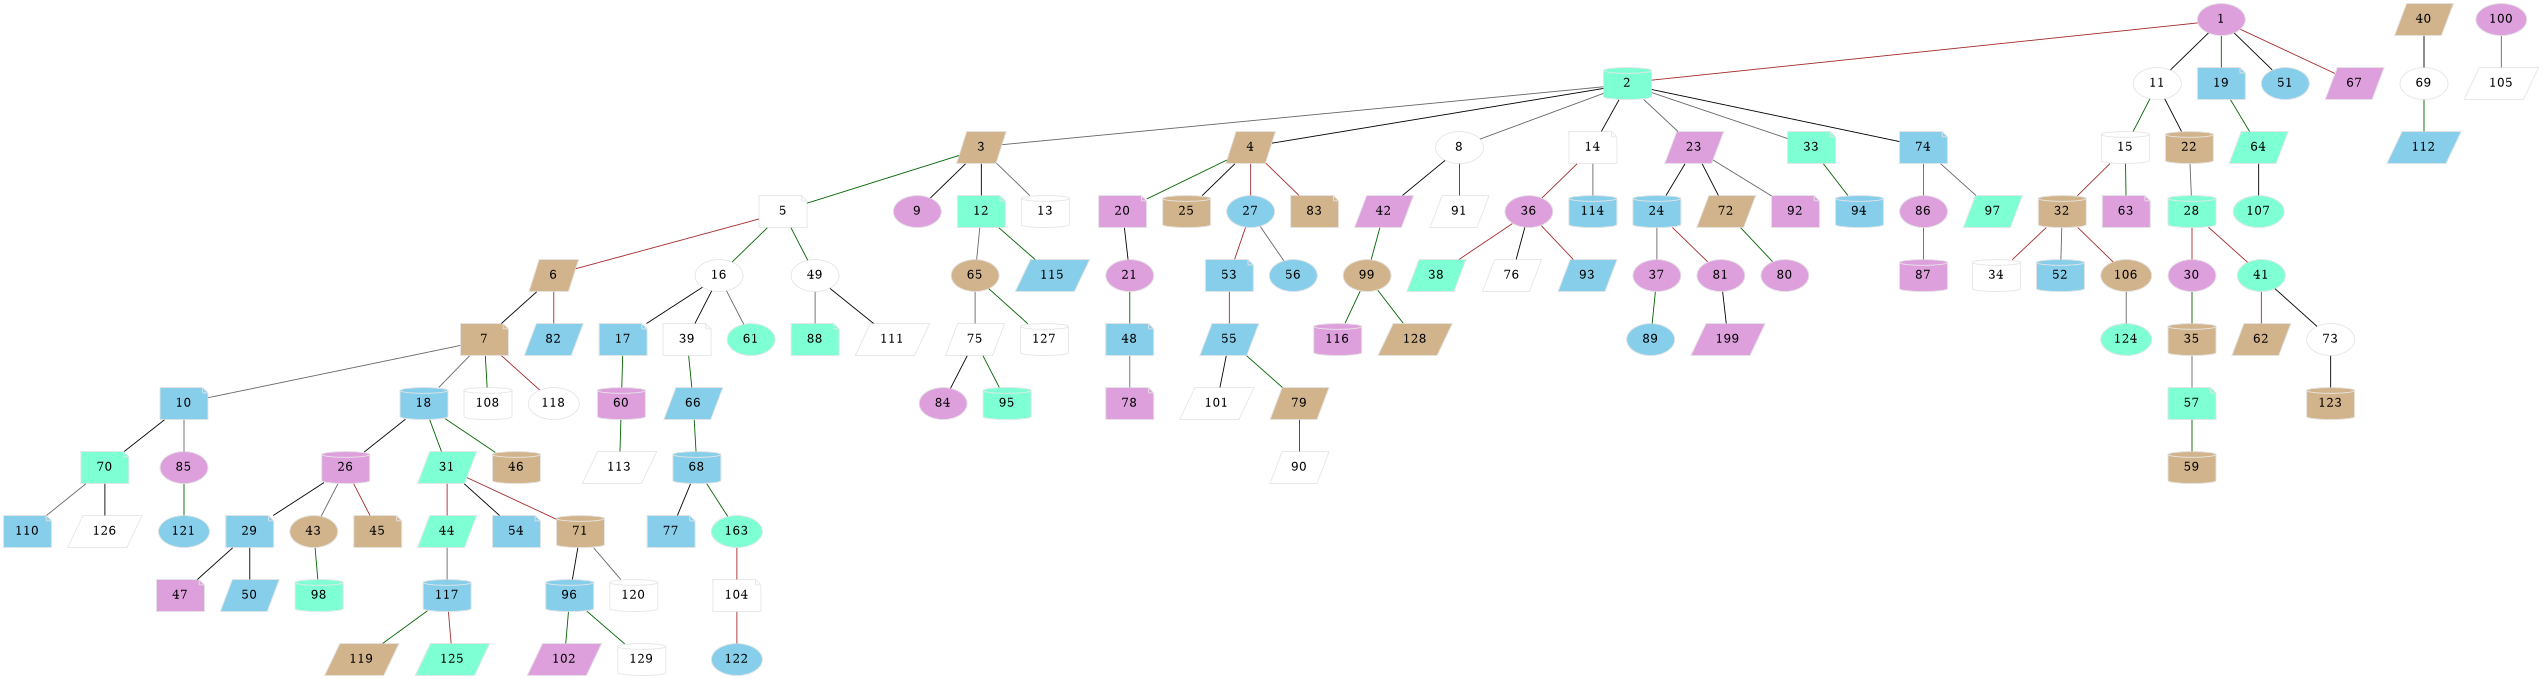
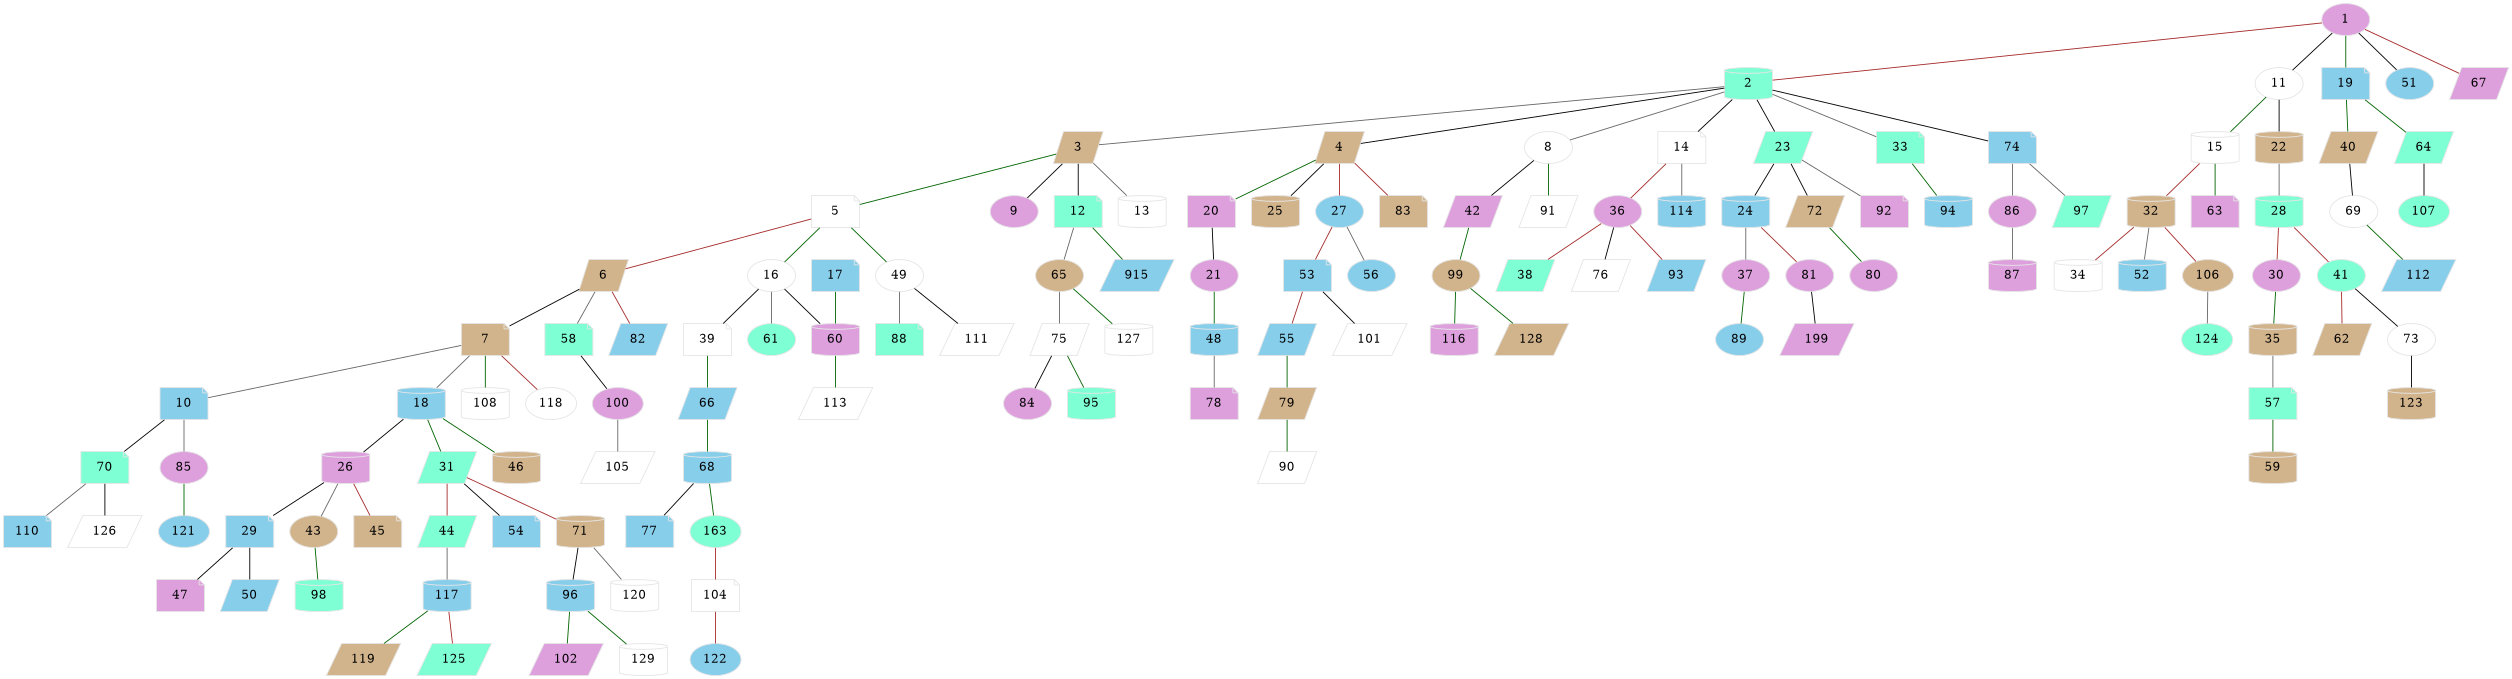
(1661, 116) -> (1766, 116)
none -> (2347, 116)
(1694, 148) -> (1783, 148)
(1052, 276) -> (1137, 276)
(674, 305) -> (802, 306)
none -> (569, 340)
(1130, 340) -> (1214, 340)
(1223, 372) -> (1339, 308)
